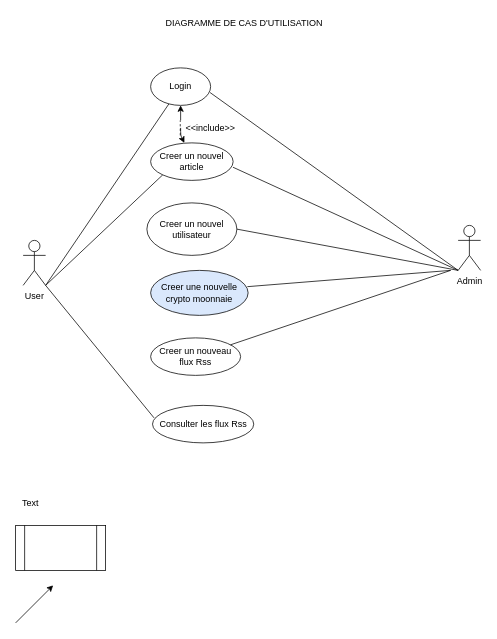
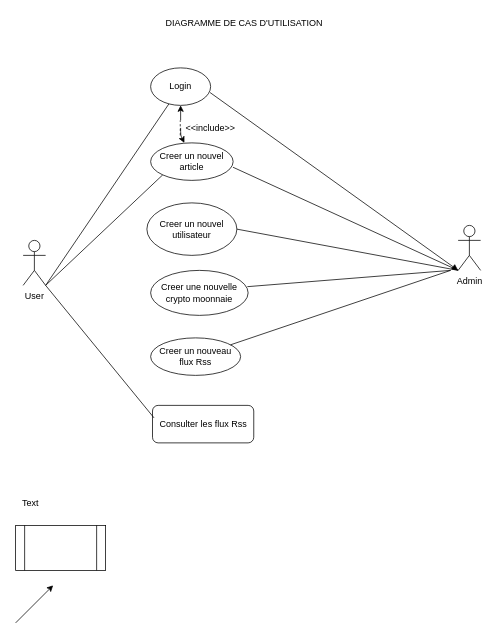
(452, 266) -> (451, 266)
(199, 293) -> (199, 293)
(203, 424) -> (203, 424)
